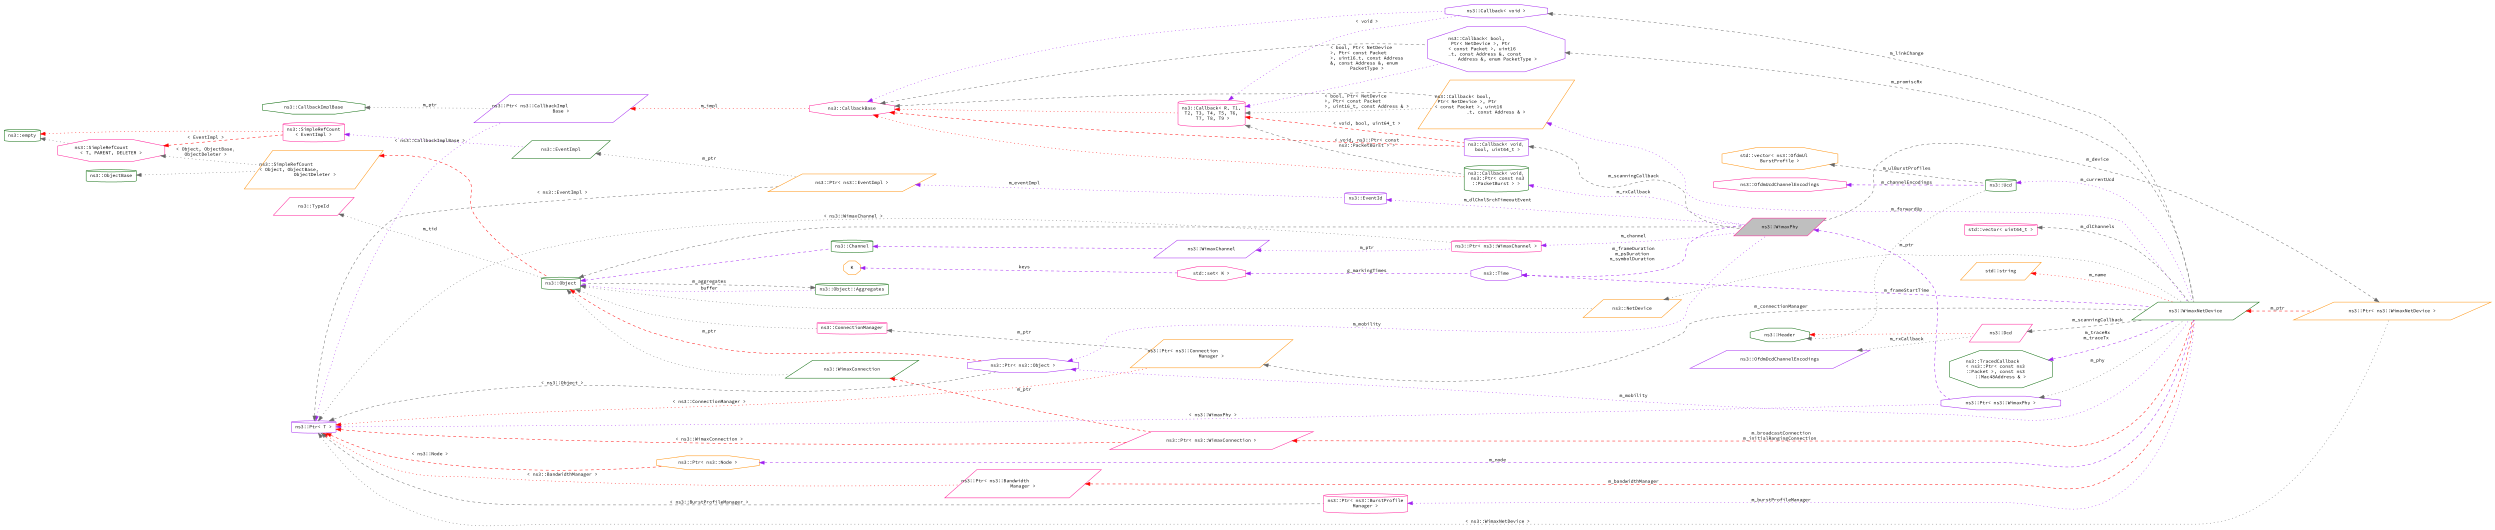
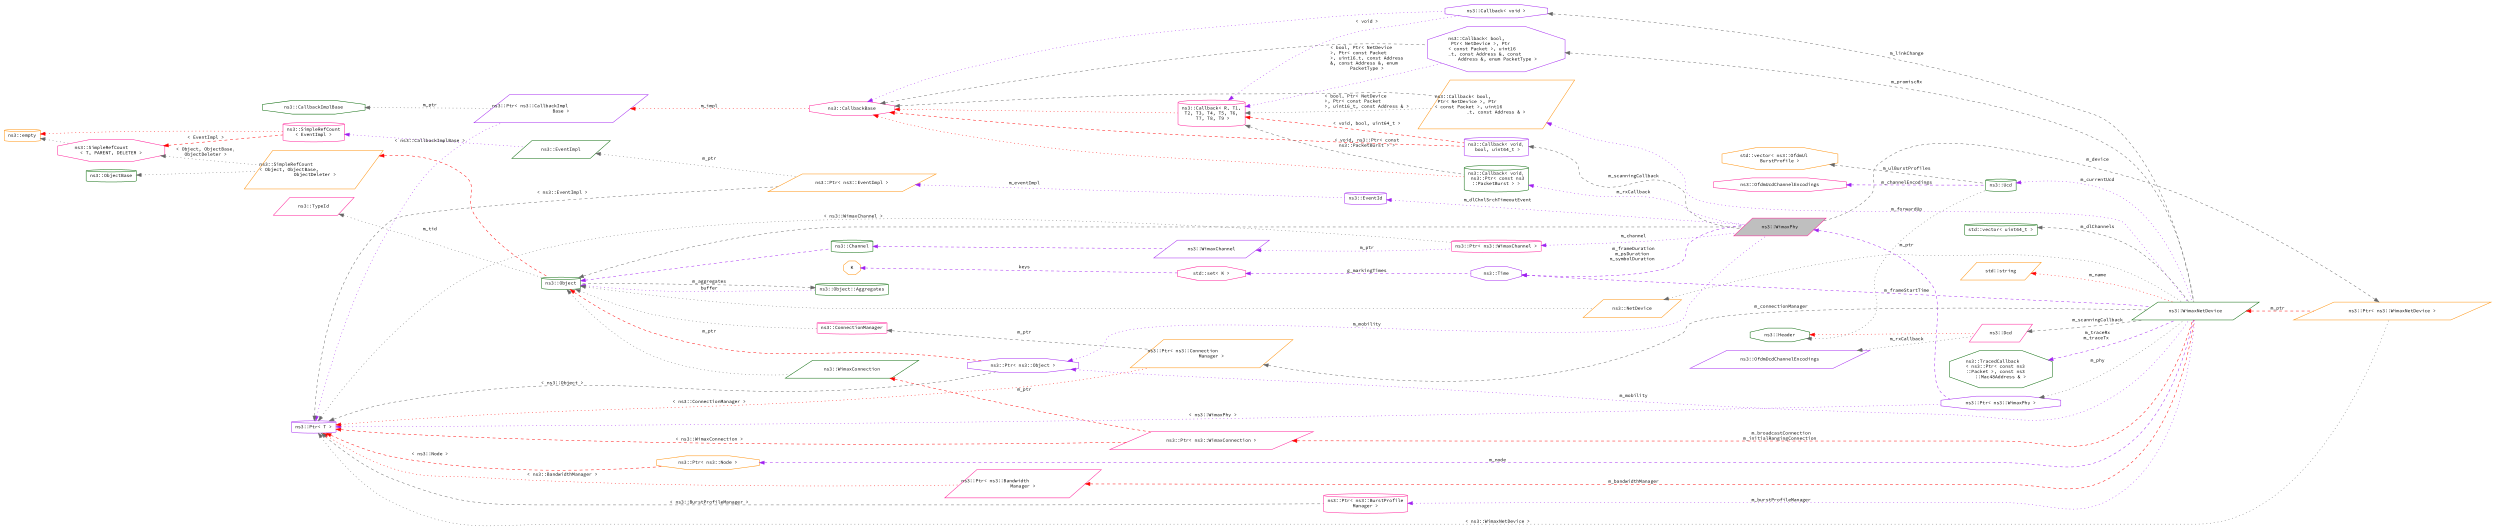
(22, 135) -> (22, 135)
(2001, 230) -> (2001, 230)
